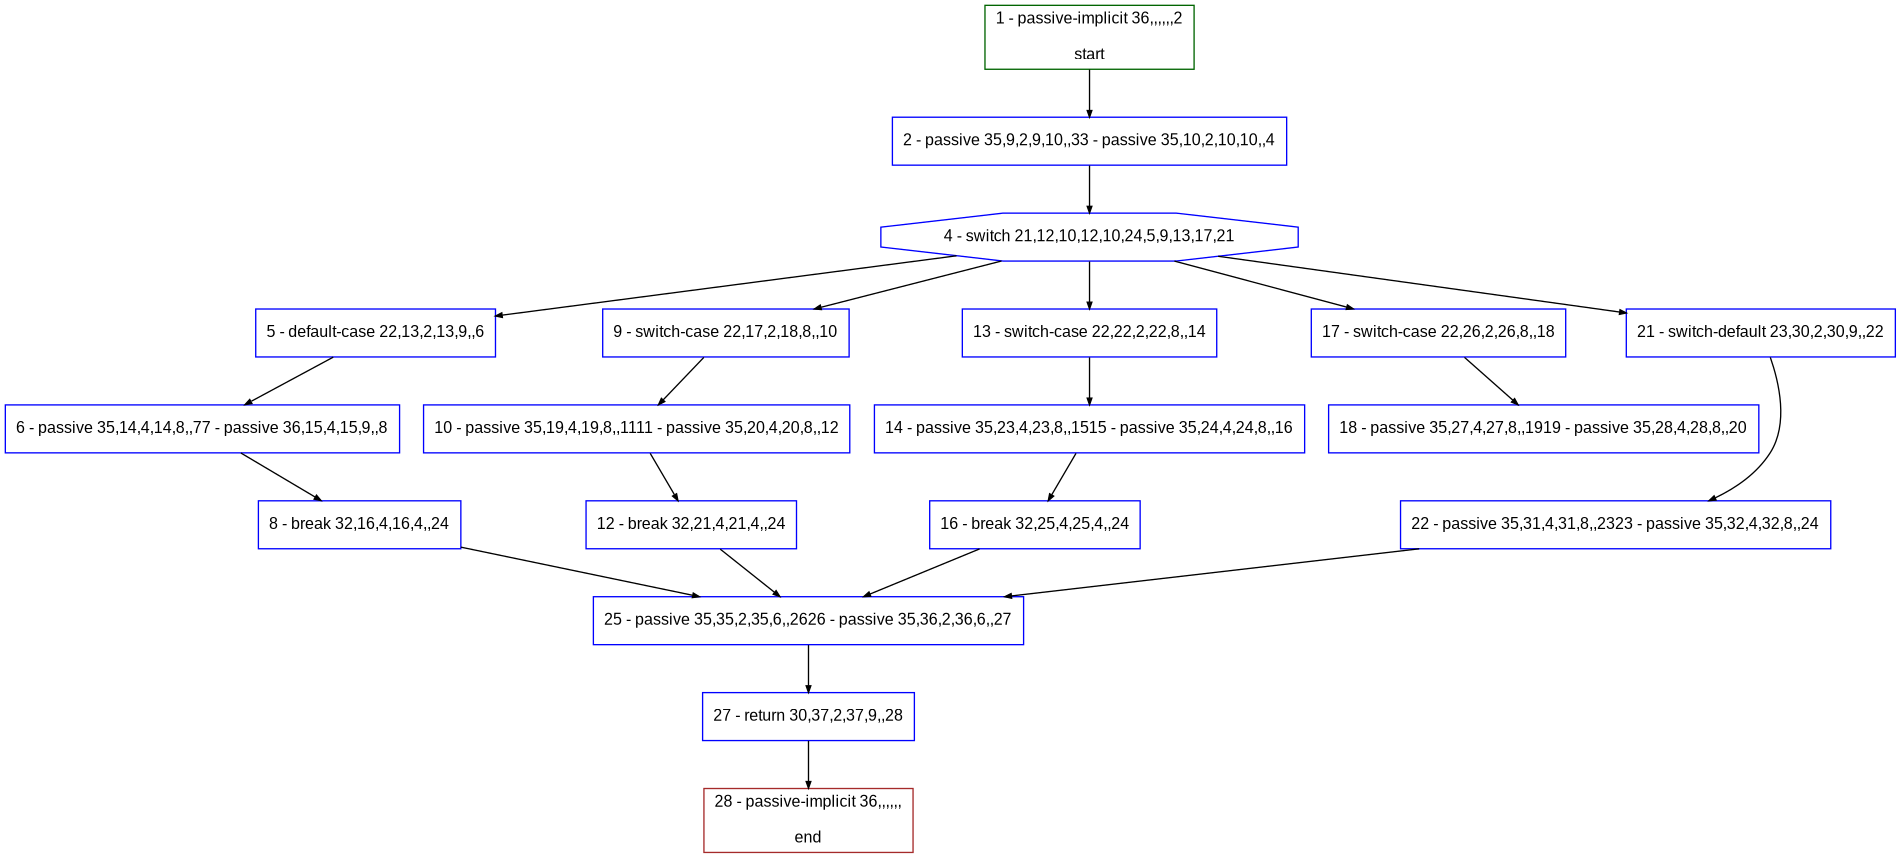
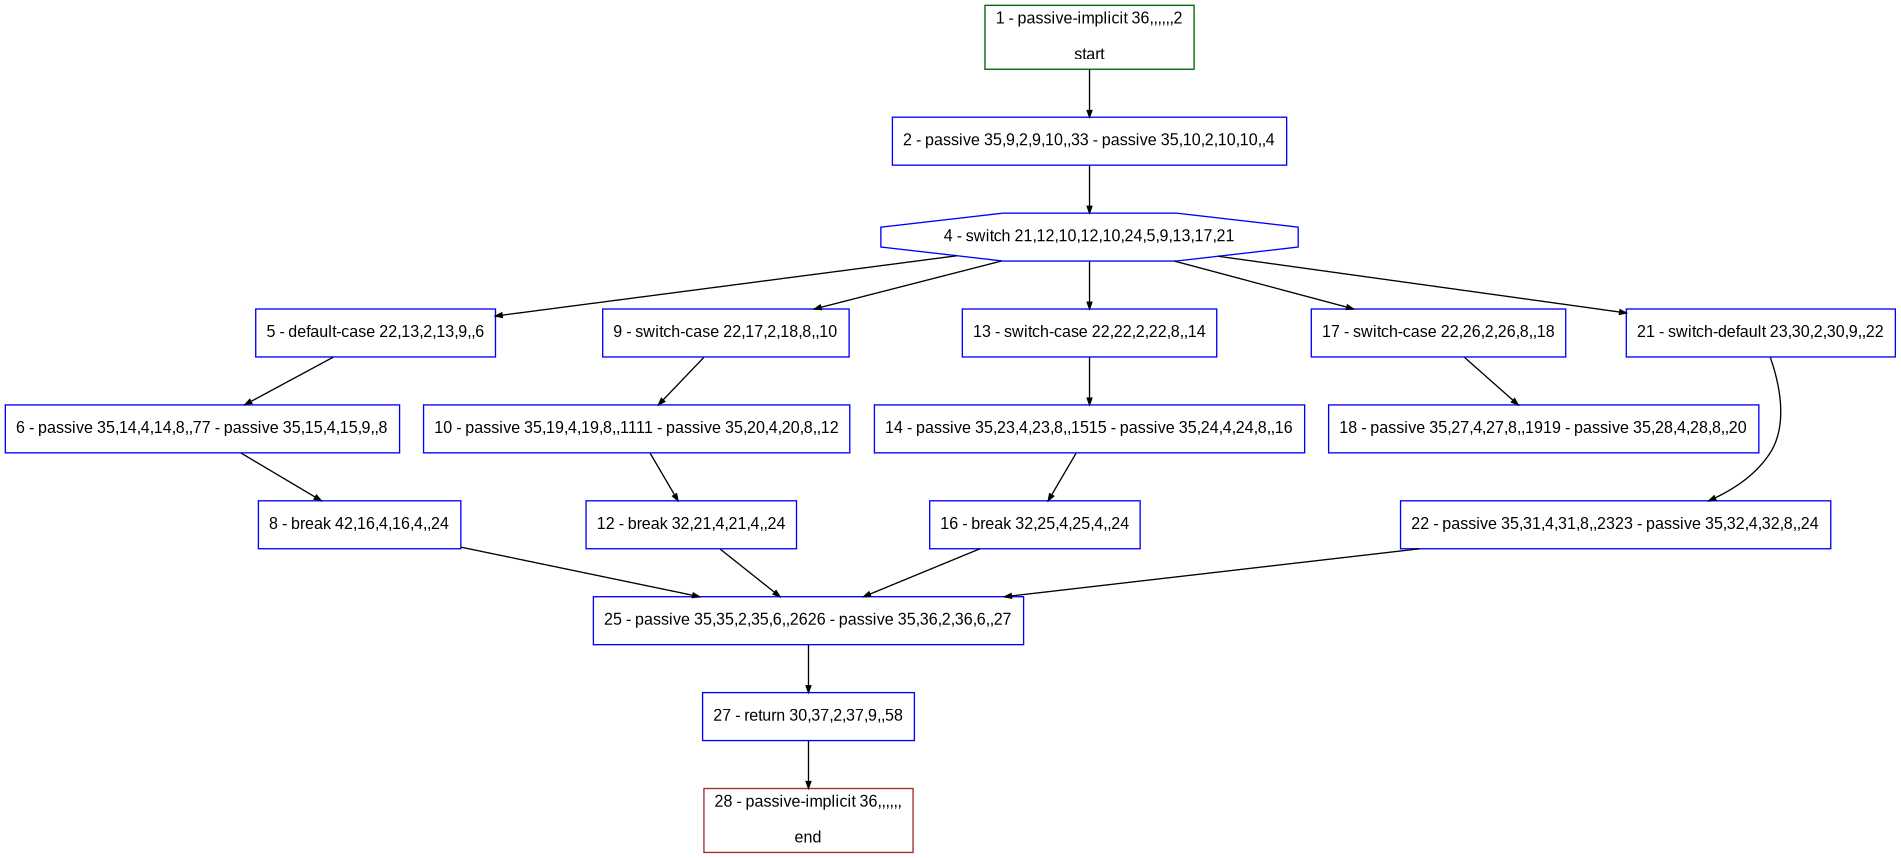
(202, 429) -> (202, 429)
(360, 525) -> (360, 525)
(808, 717) -> (808, 717)
